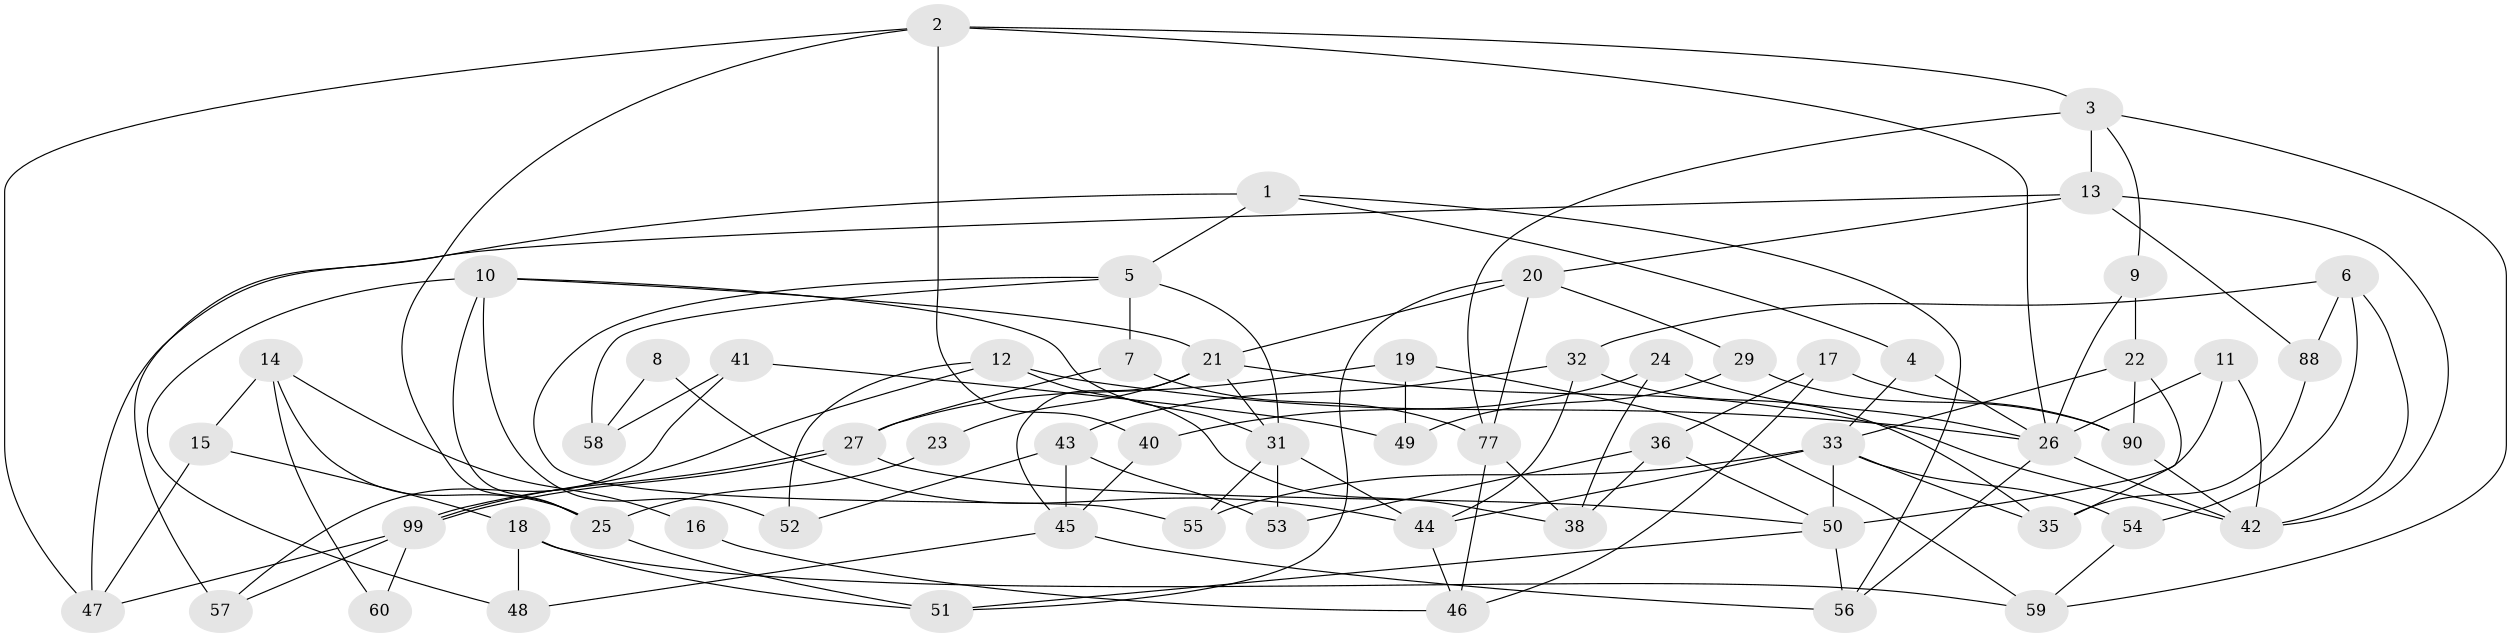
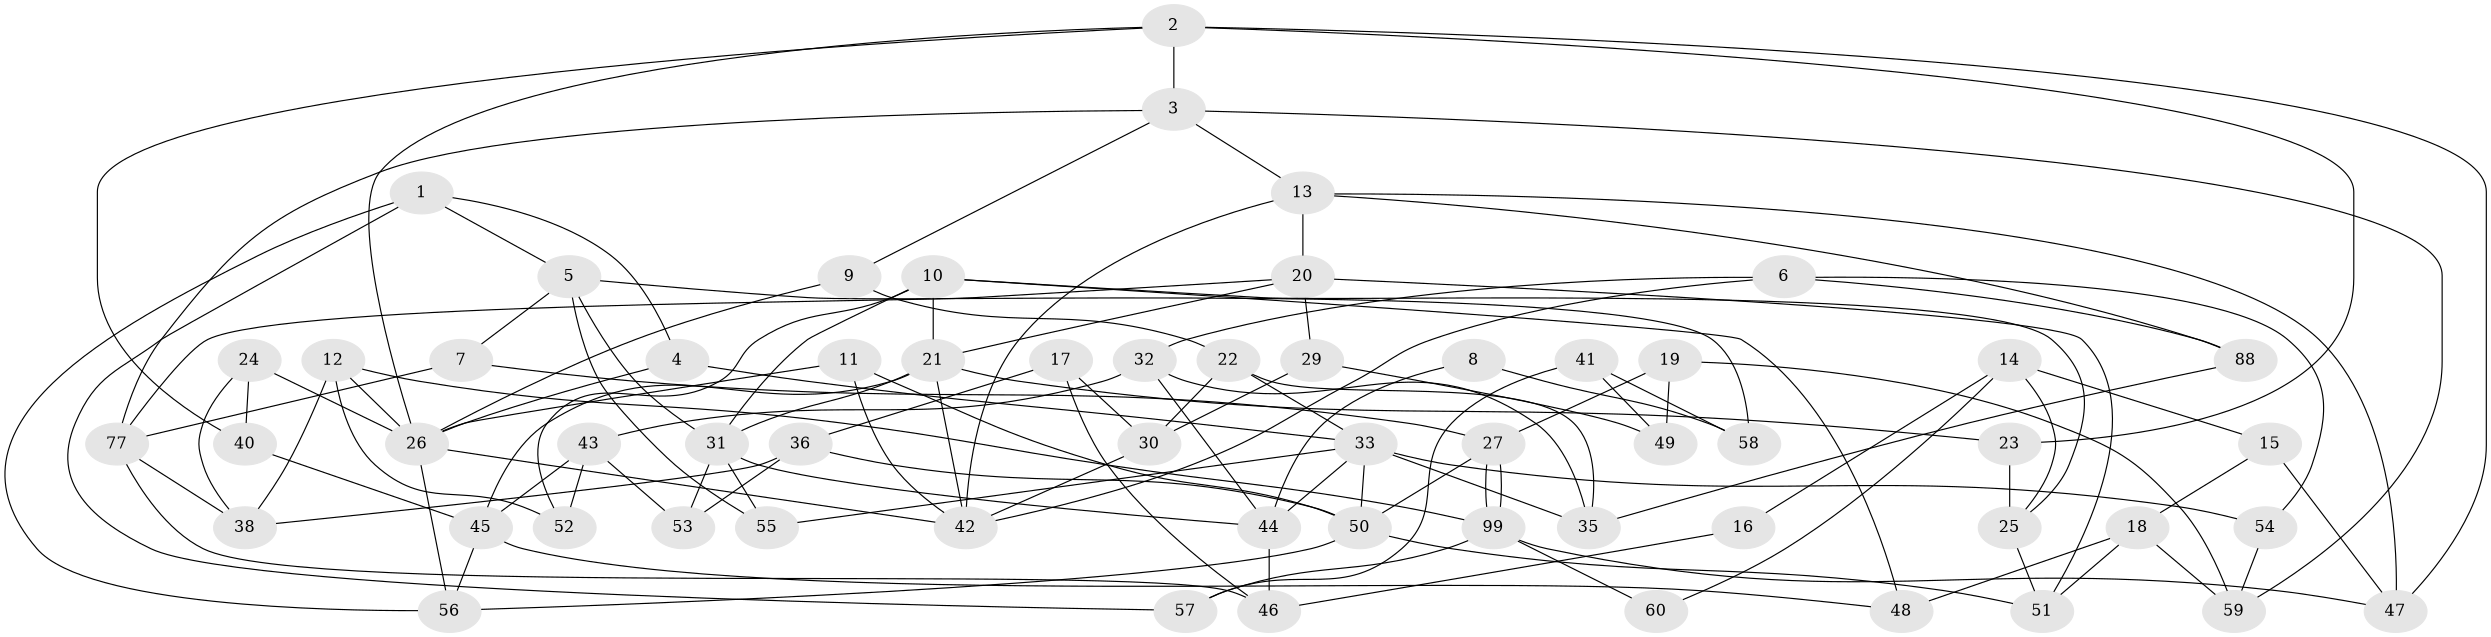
(495, 195) -> (2026, 88)
(2133, 444) -> (1149, 444)
